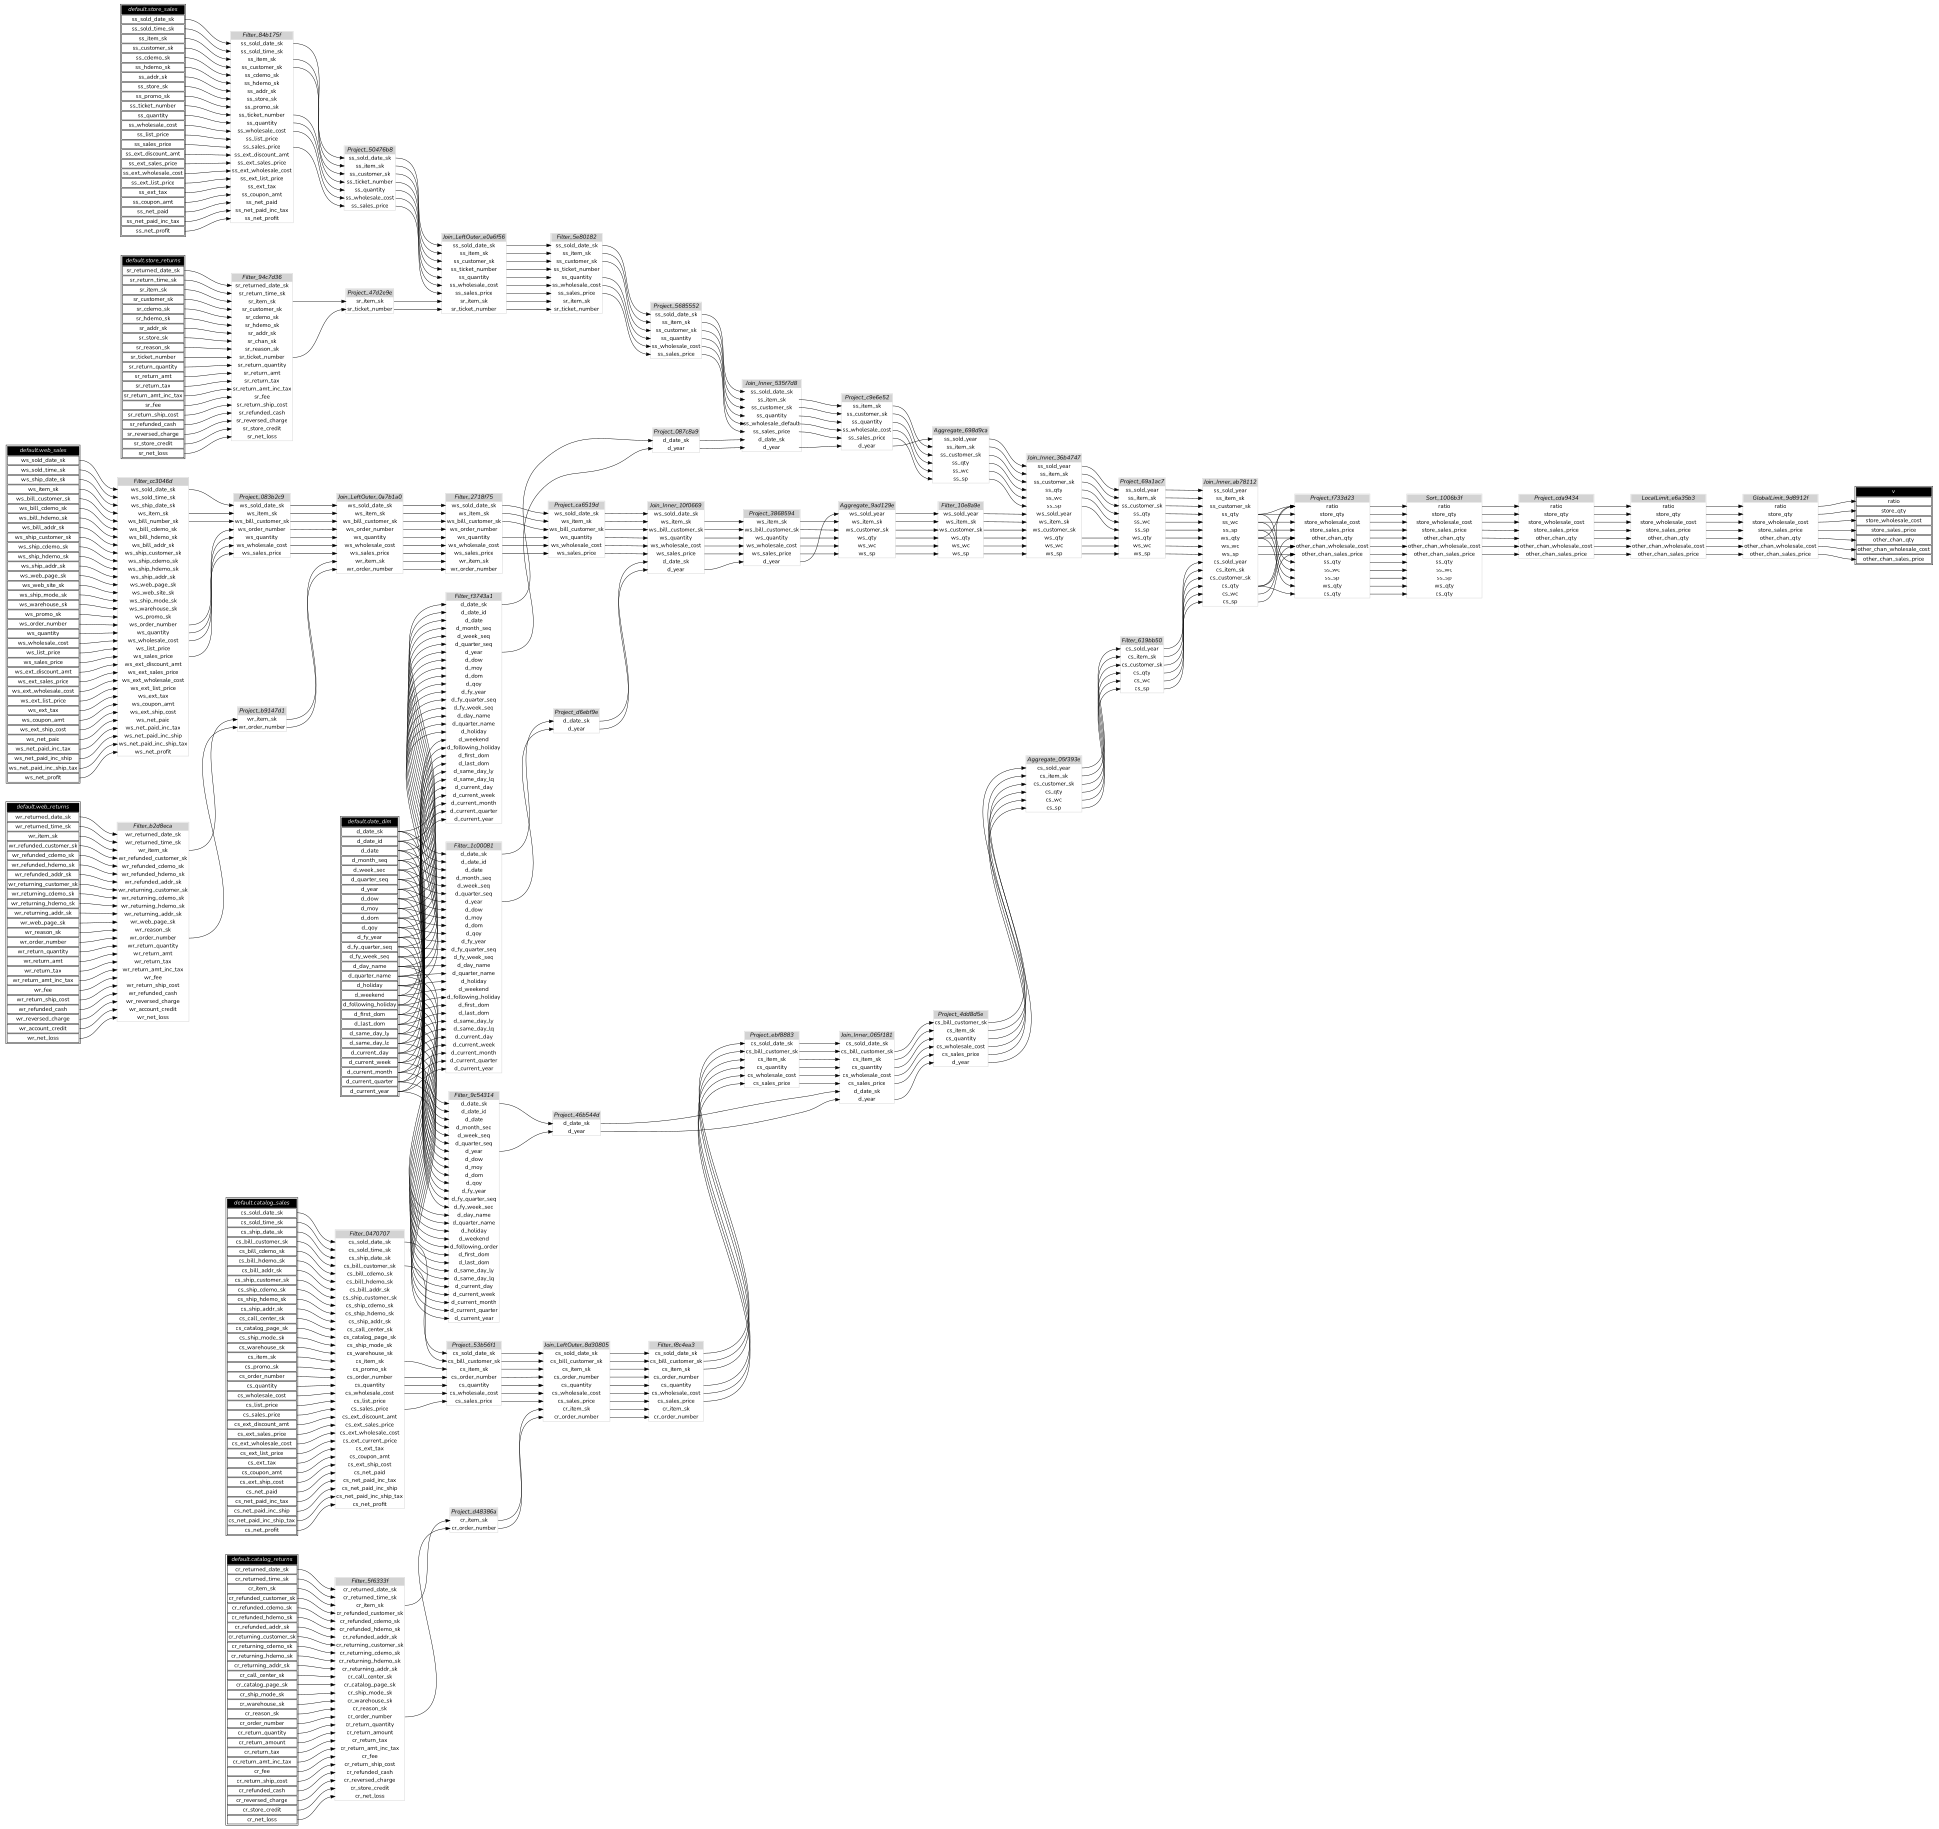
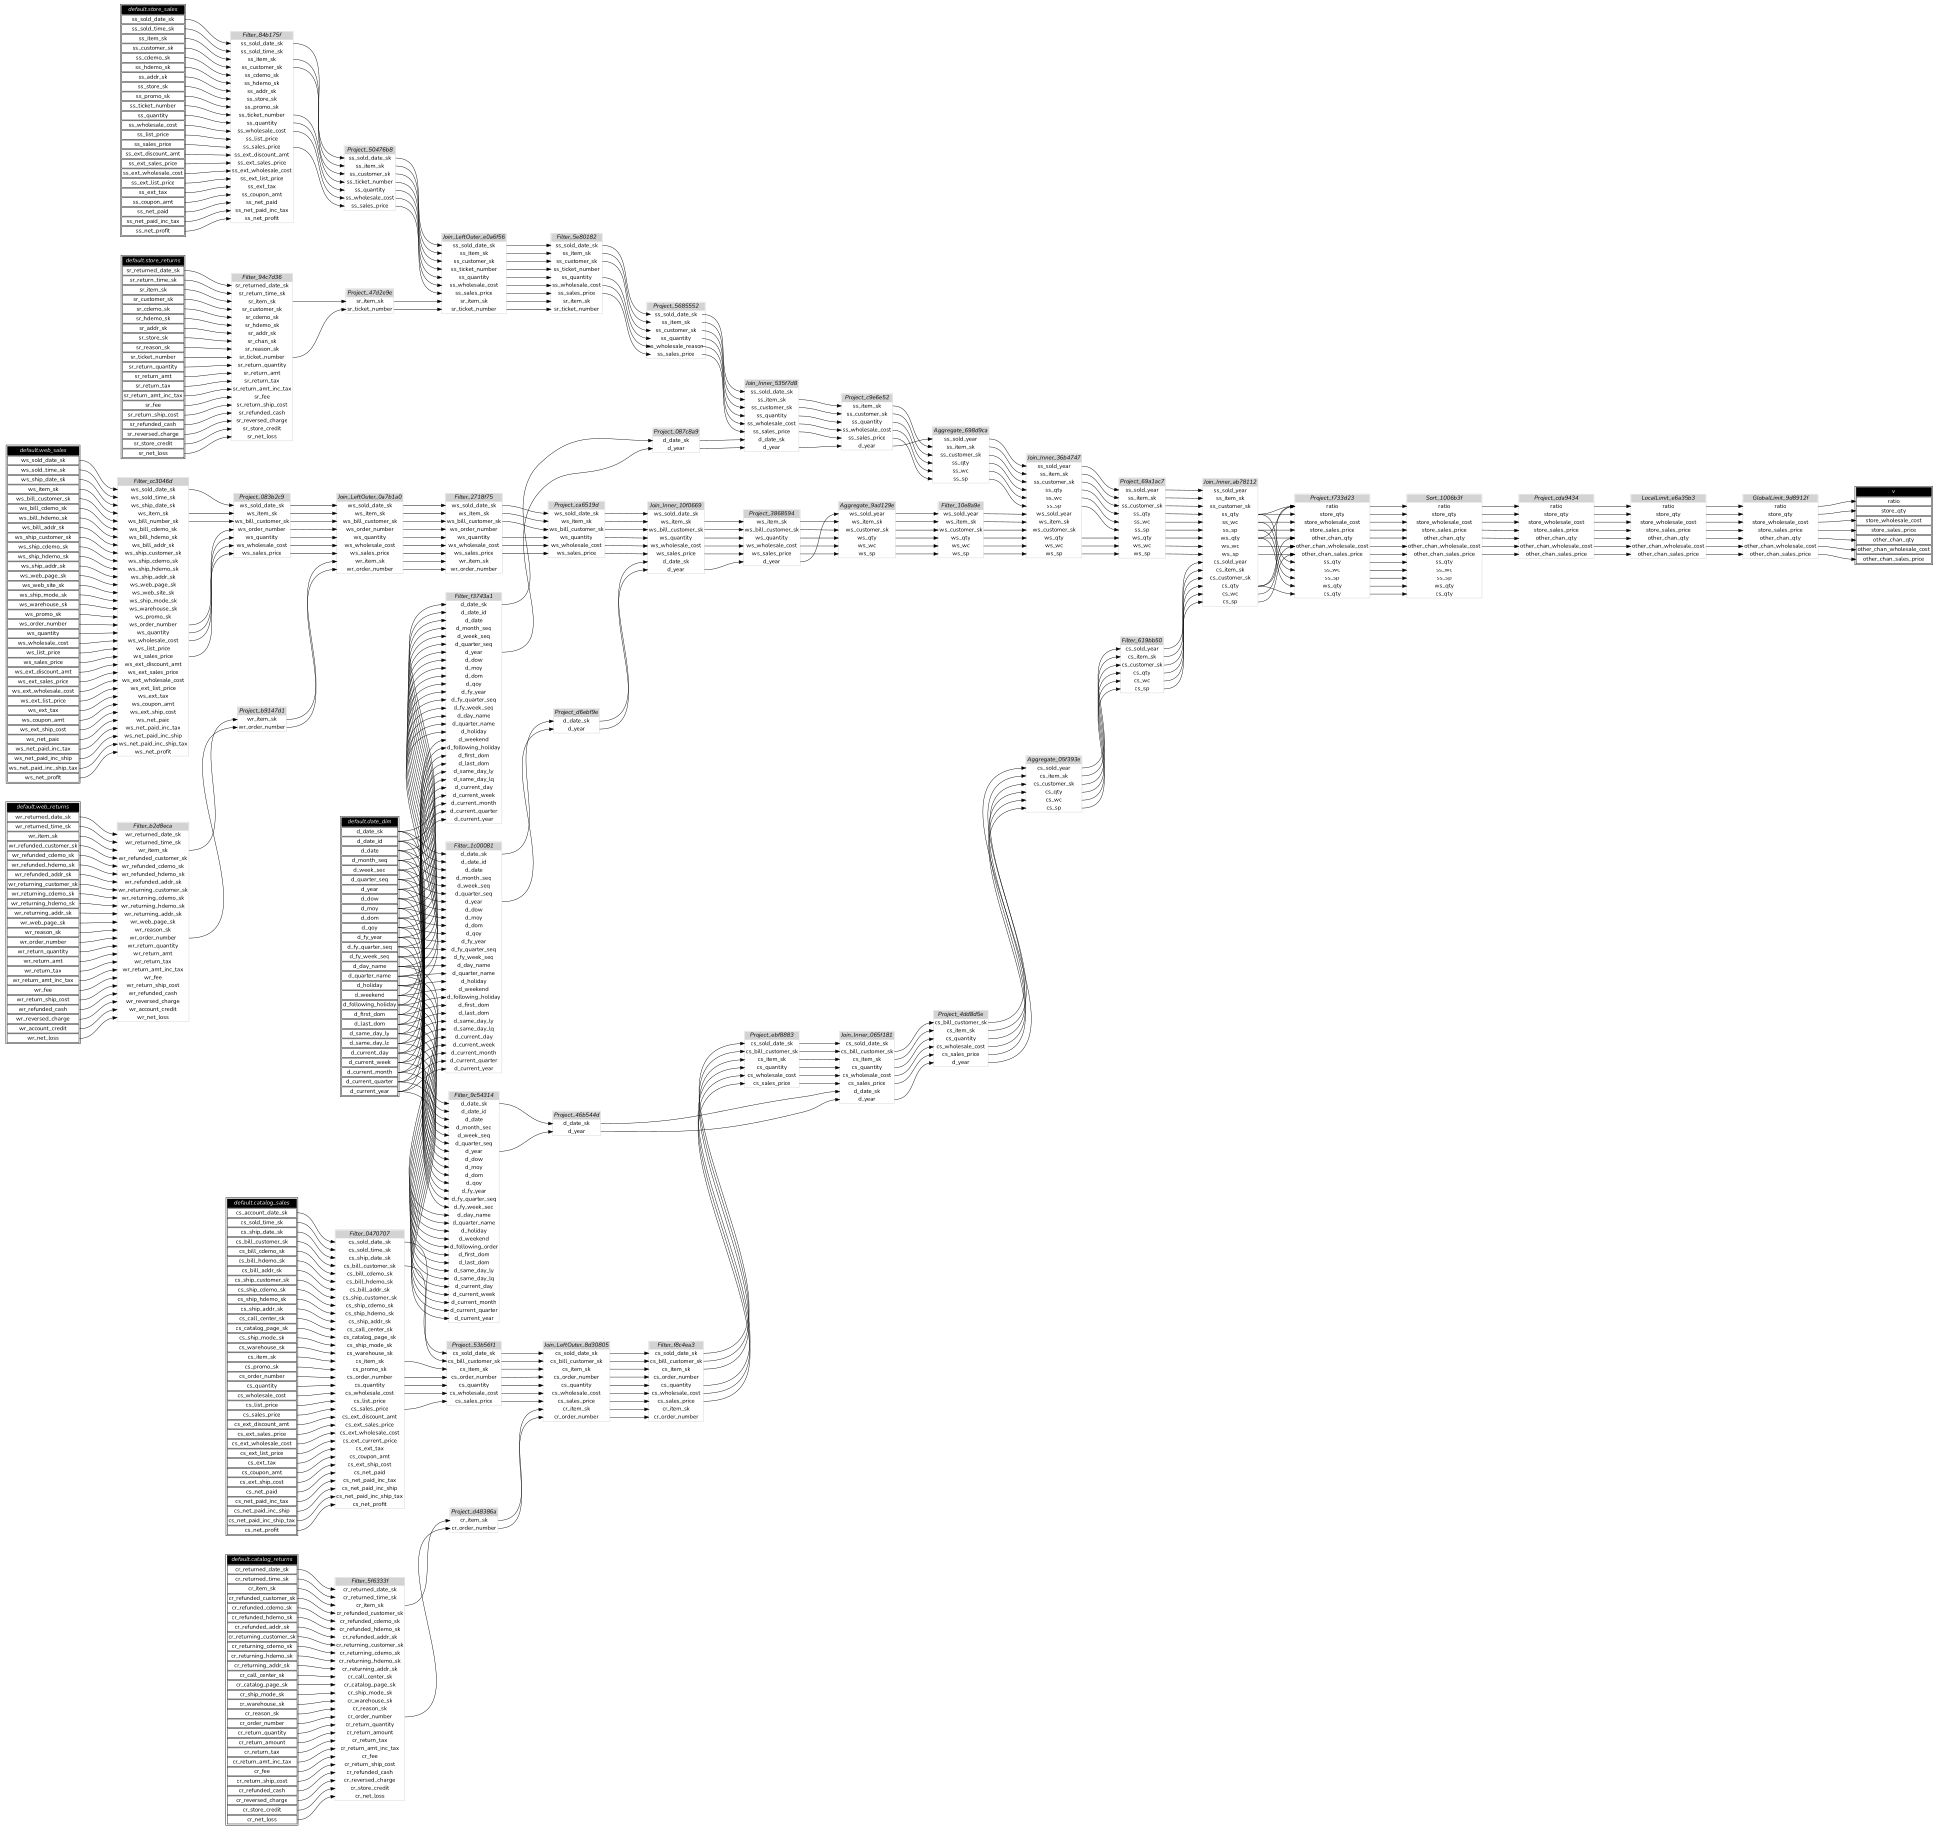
(676, 346) -> (676, 346)
(772, 423) -> (772, 423)
(262, 1213) -> (262, 1213)
